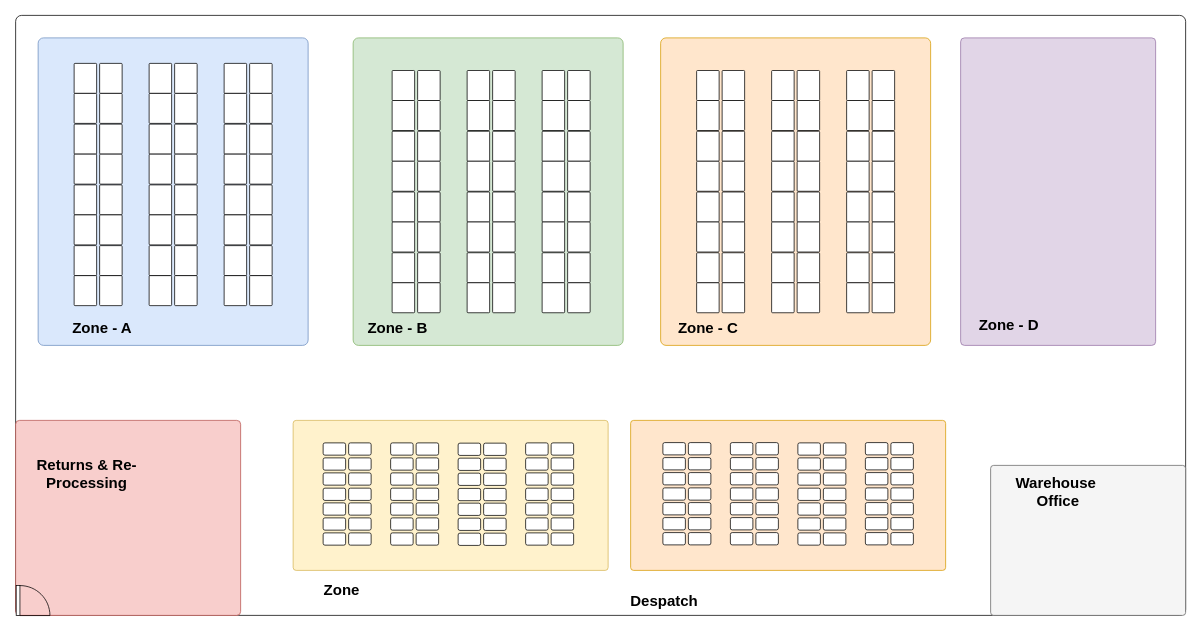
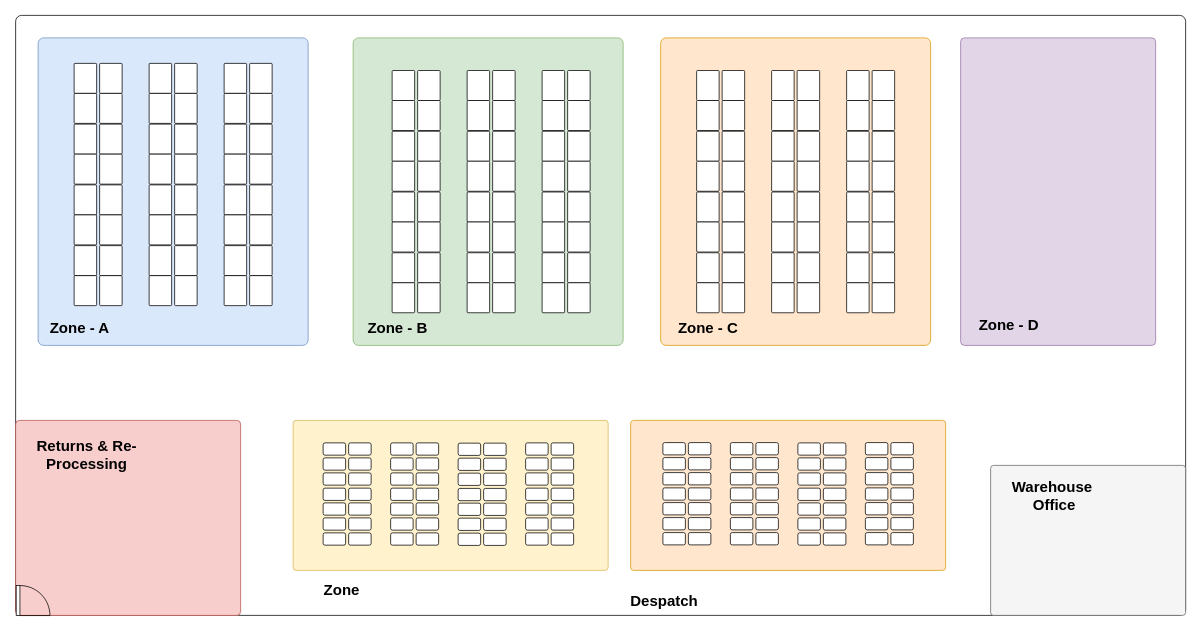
(102, 327) -> (80, 327)
(87, 473) -> (87, 454)
(1058, 492) -> (1054, 496)
